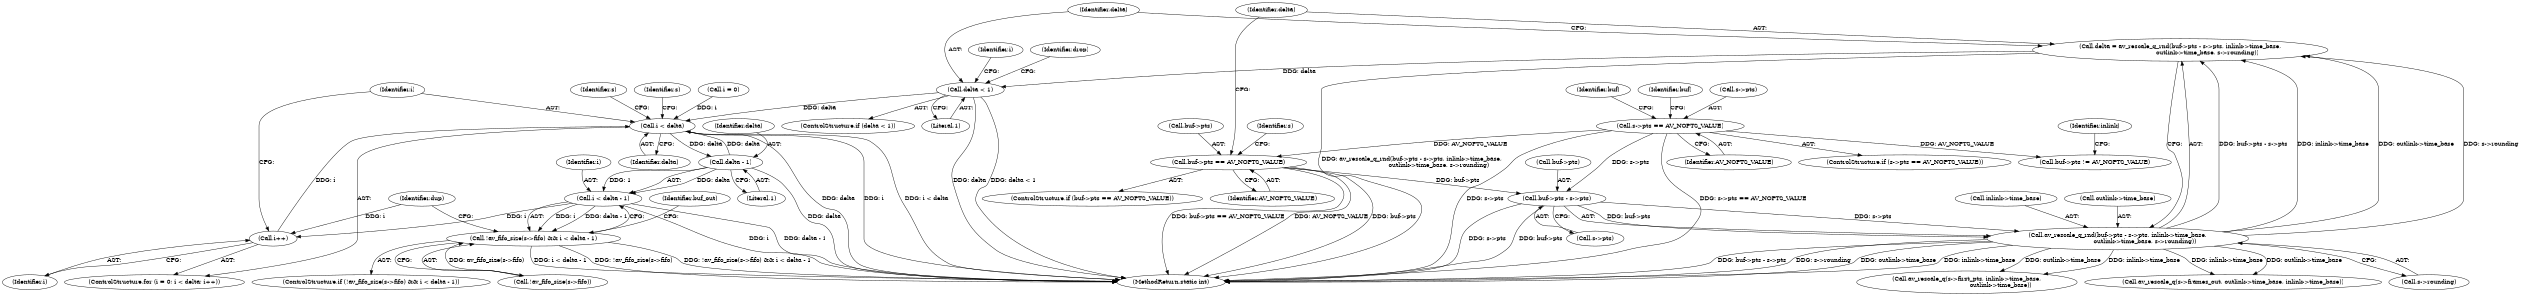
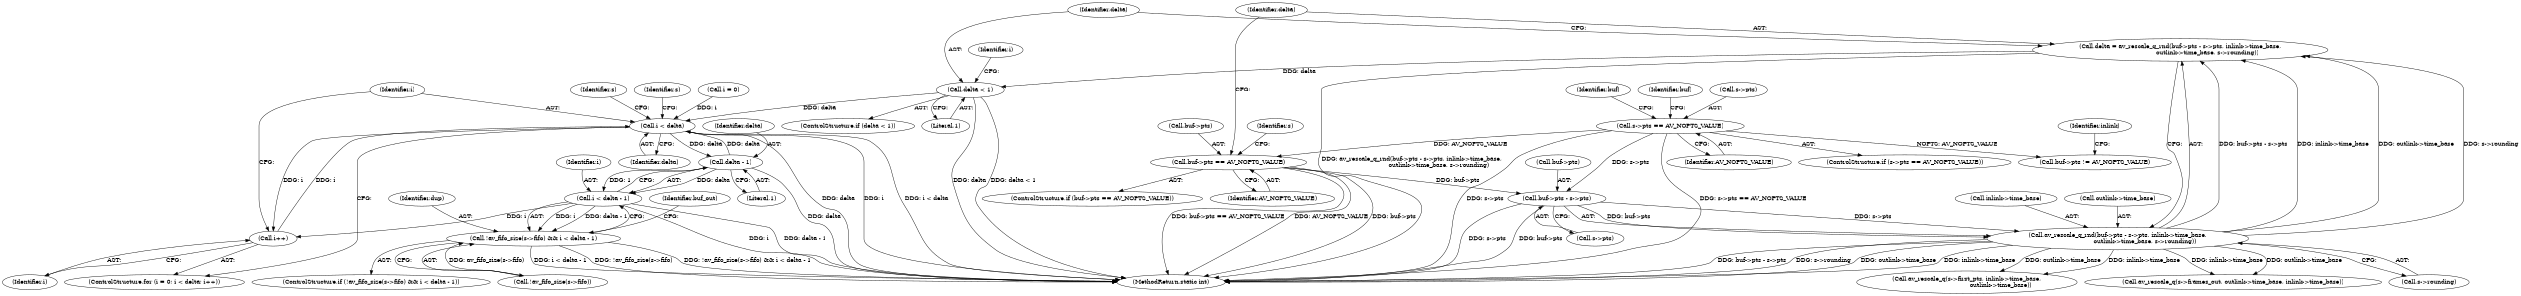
(1065, 50) -> none
(1957, 144) -> (1957, 144)
none -> (653, 173)
(365, 199) -> (365, 199)
(467, 217) -> (467, 217)
(348, 218) -> (359, 136)
